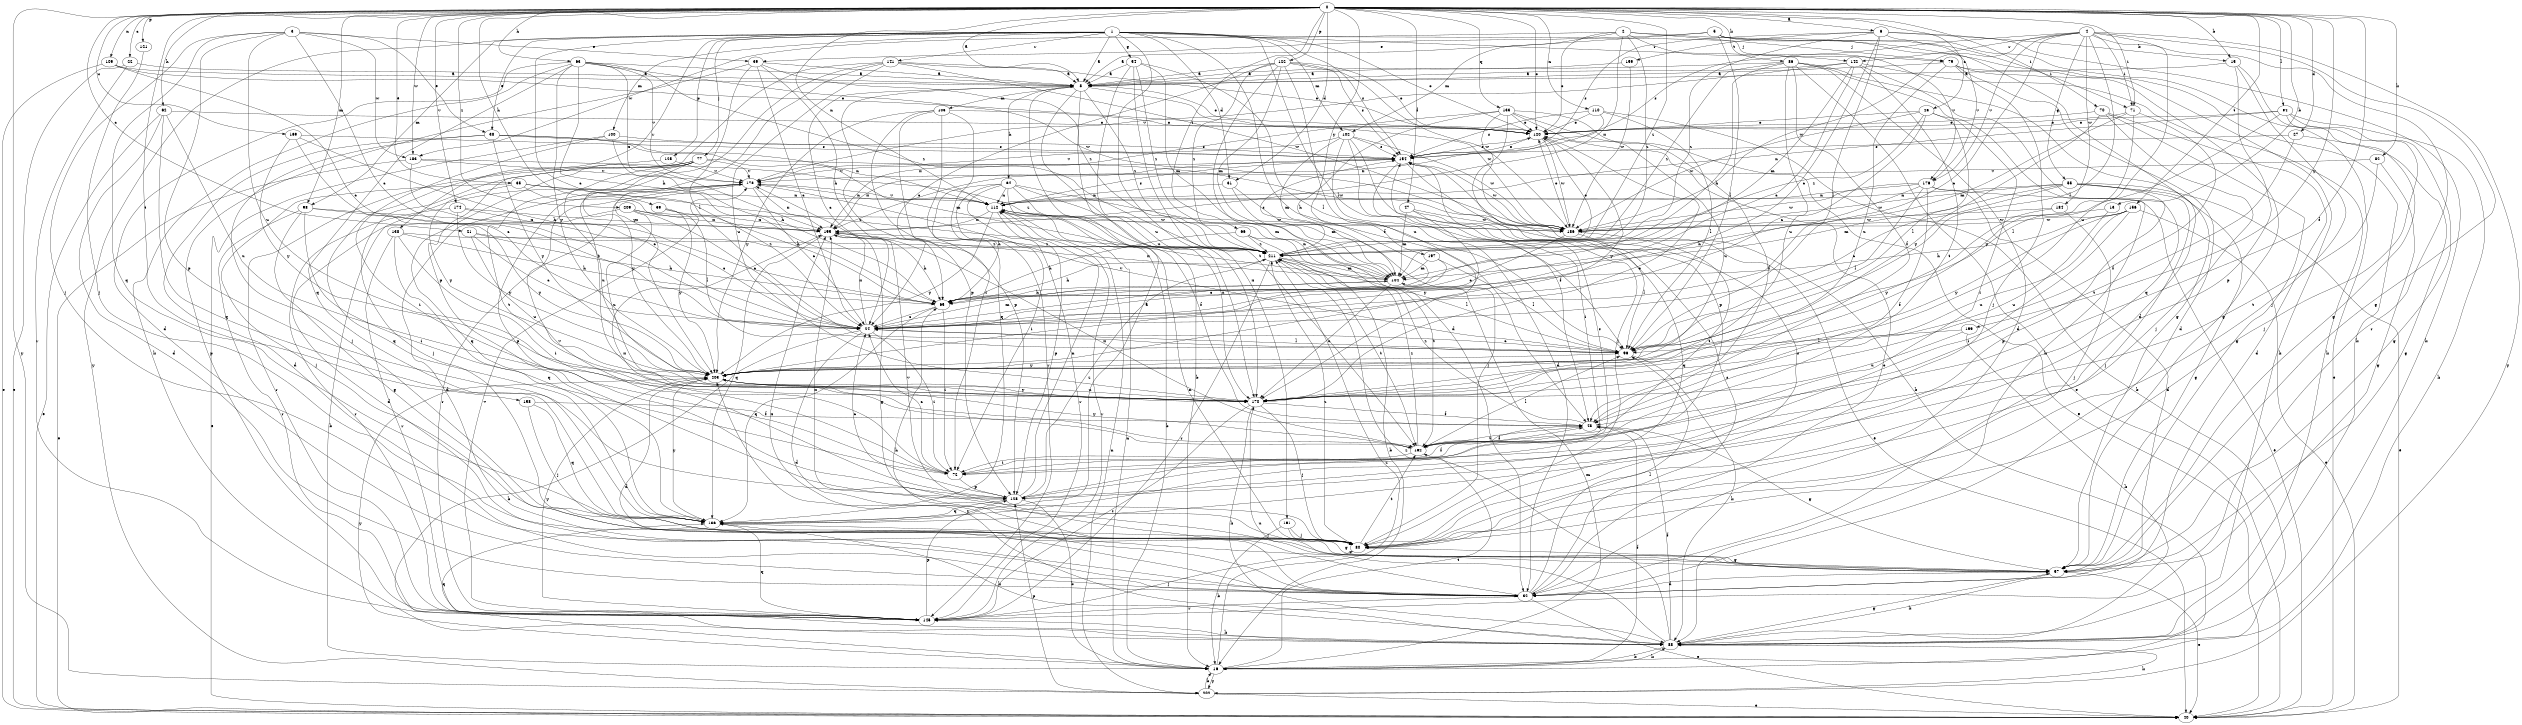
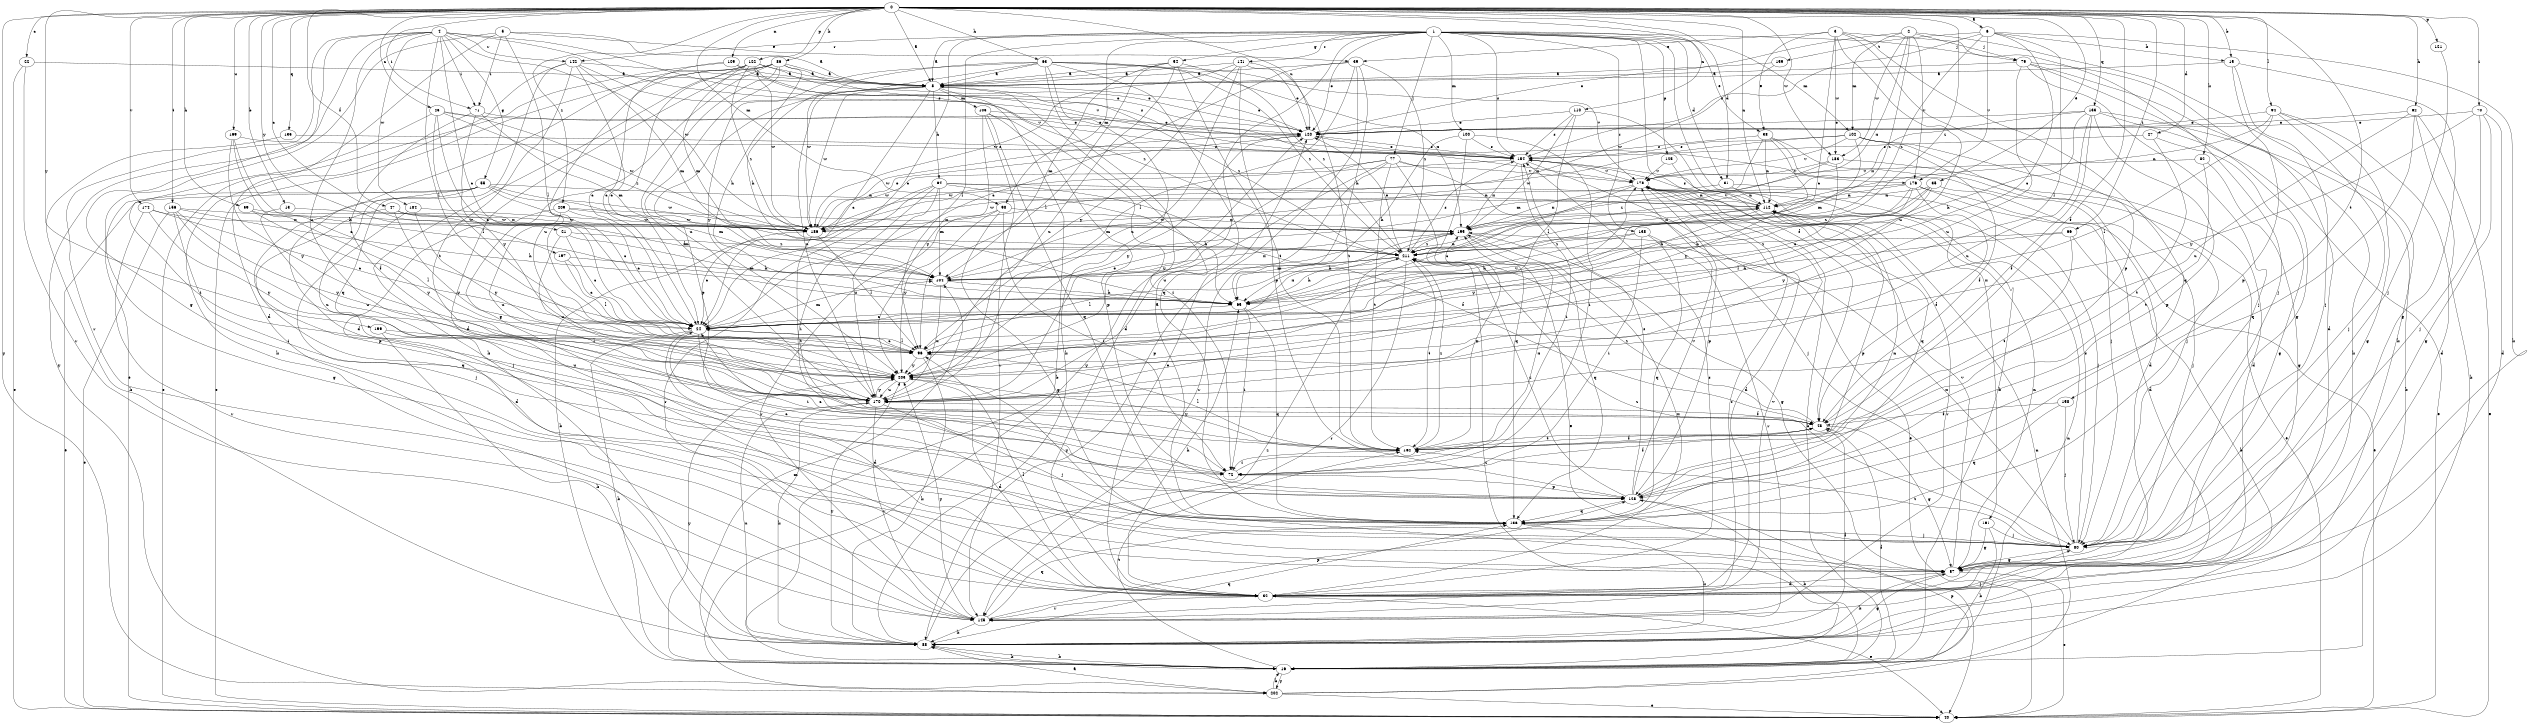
(1537, 74) -> (1291, 74)
none -> (288, 135)
(2144, 669) -> (1075, 669)
